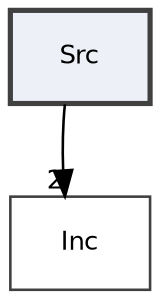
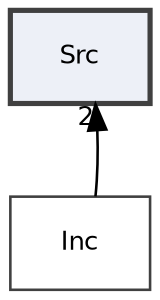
(63, 137) -> (98, 163)
